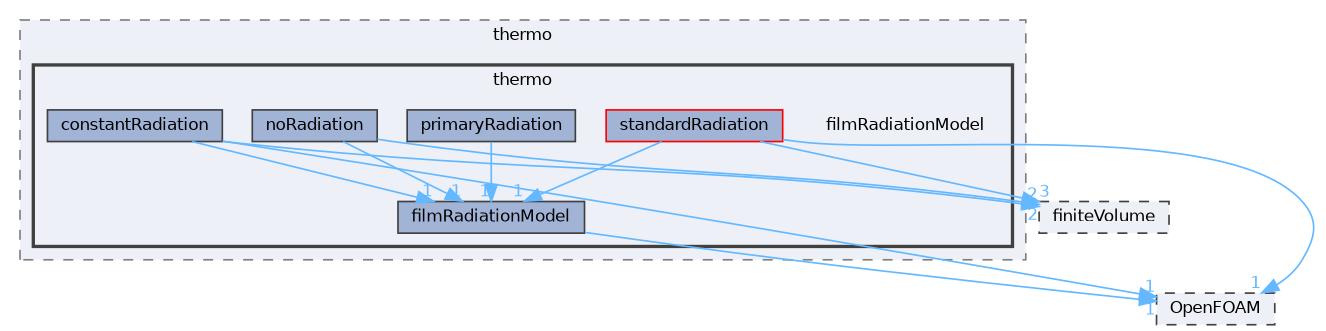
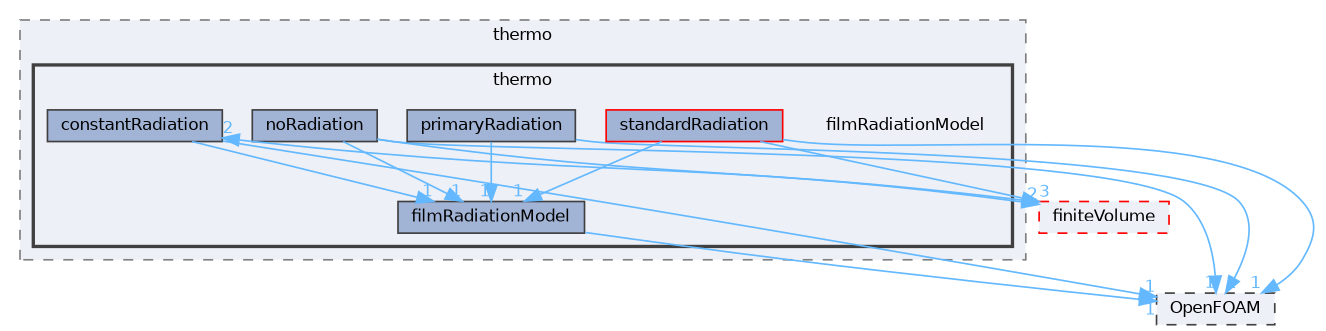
none -> (824, 156)
(462, 162) -> (439, 158)
none -> (1101, 168)
(1104, 217) -> (1104, 217)
